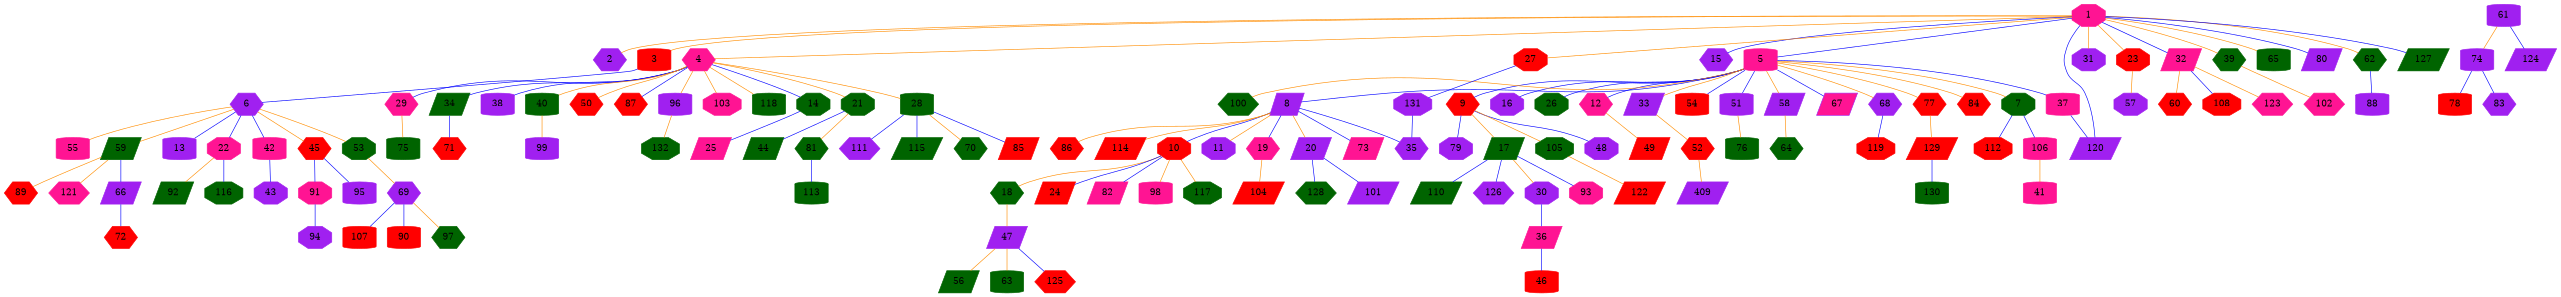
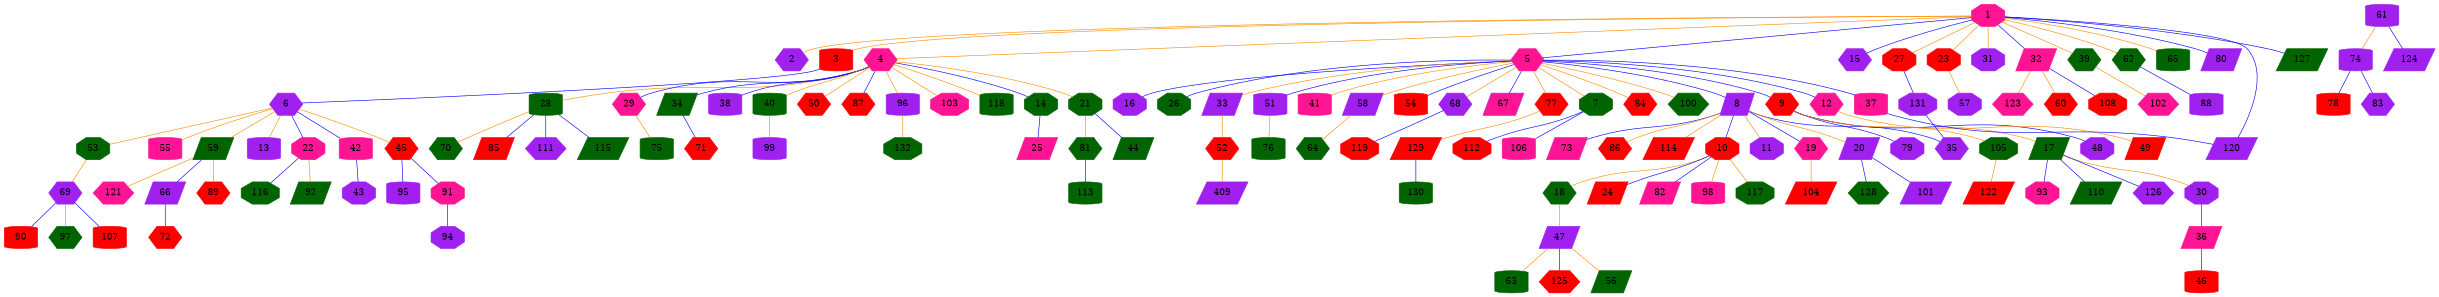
(1761, 60) -> (1527, 60)
(215, 125) -> (275, 126)
(2040, 171) -> (1421, 74)
